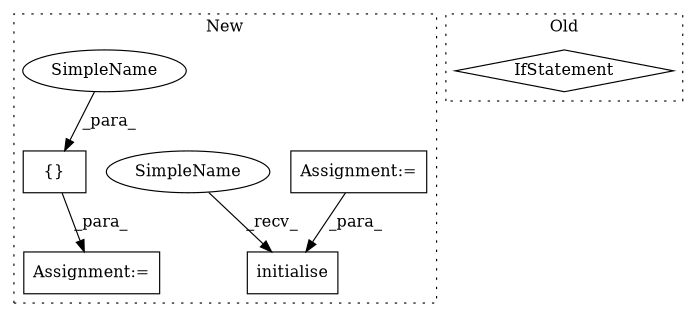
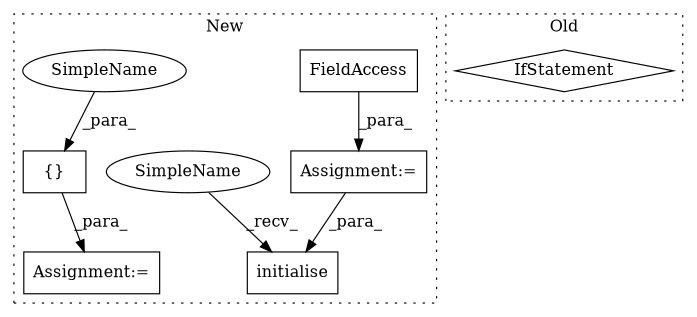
none -> (359, 71)
